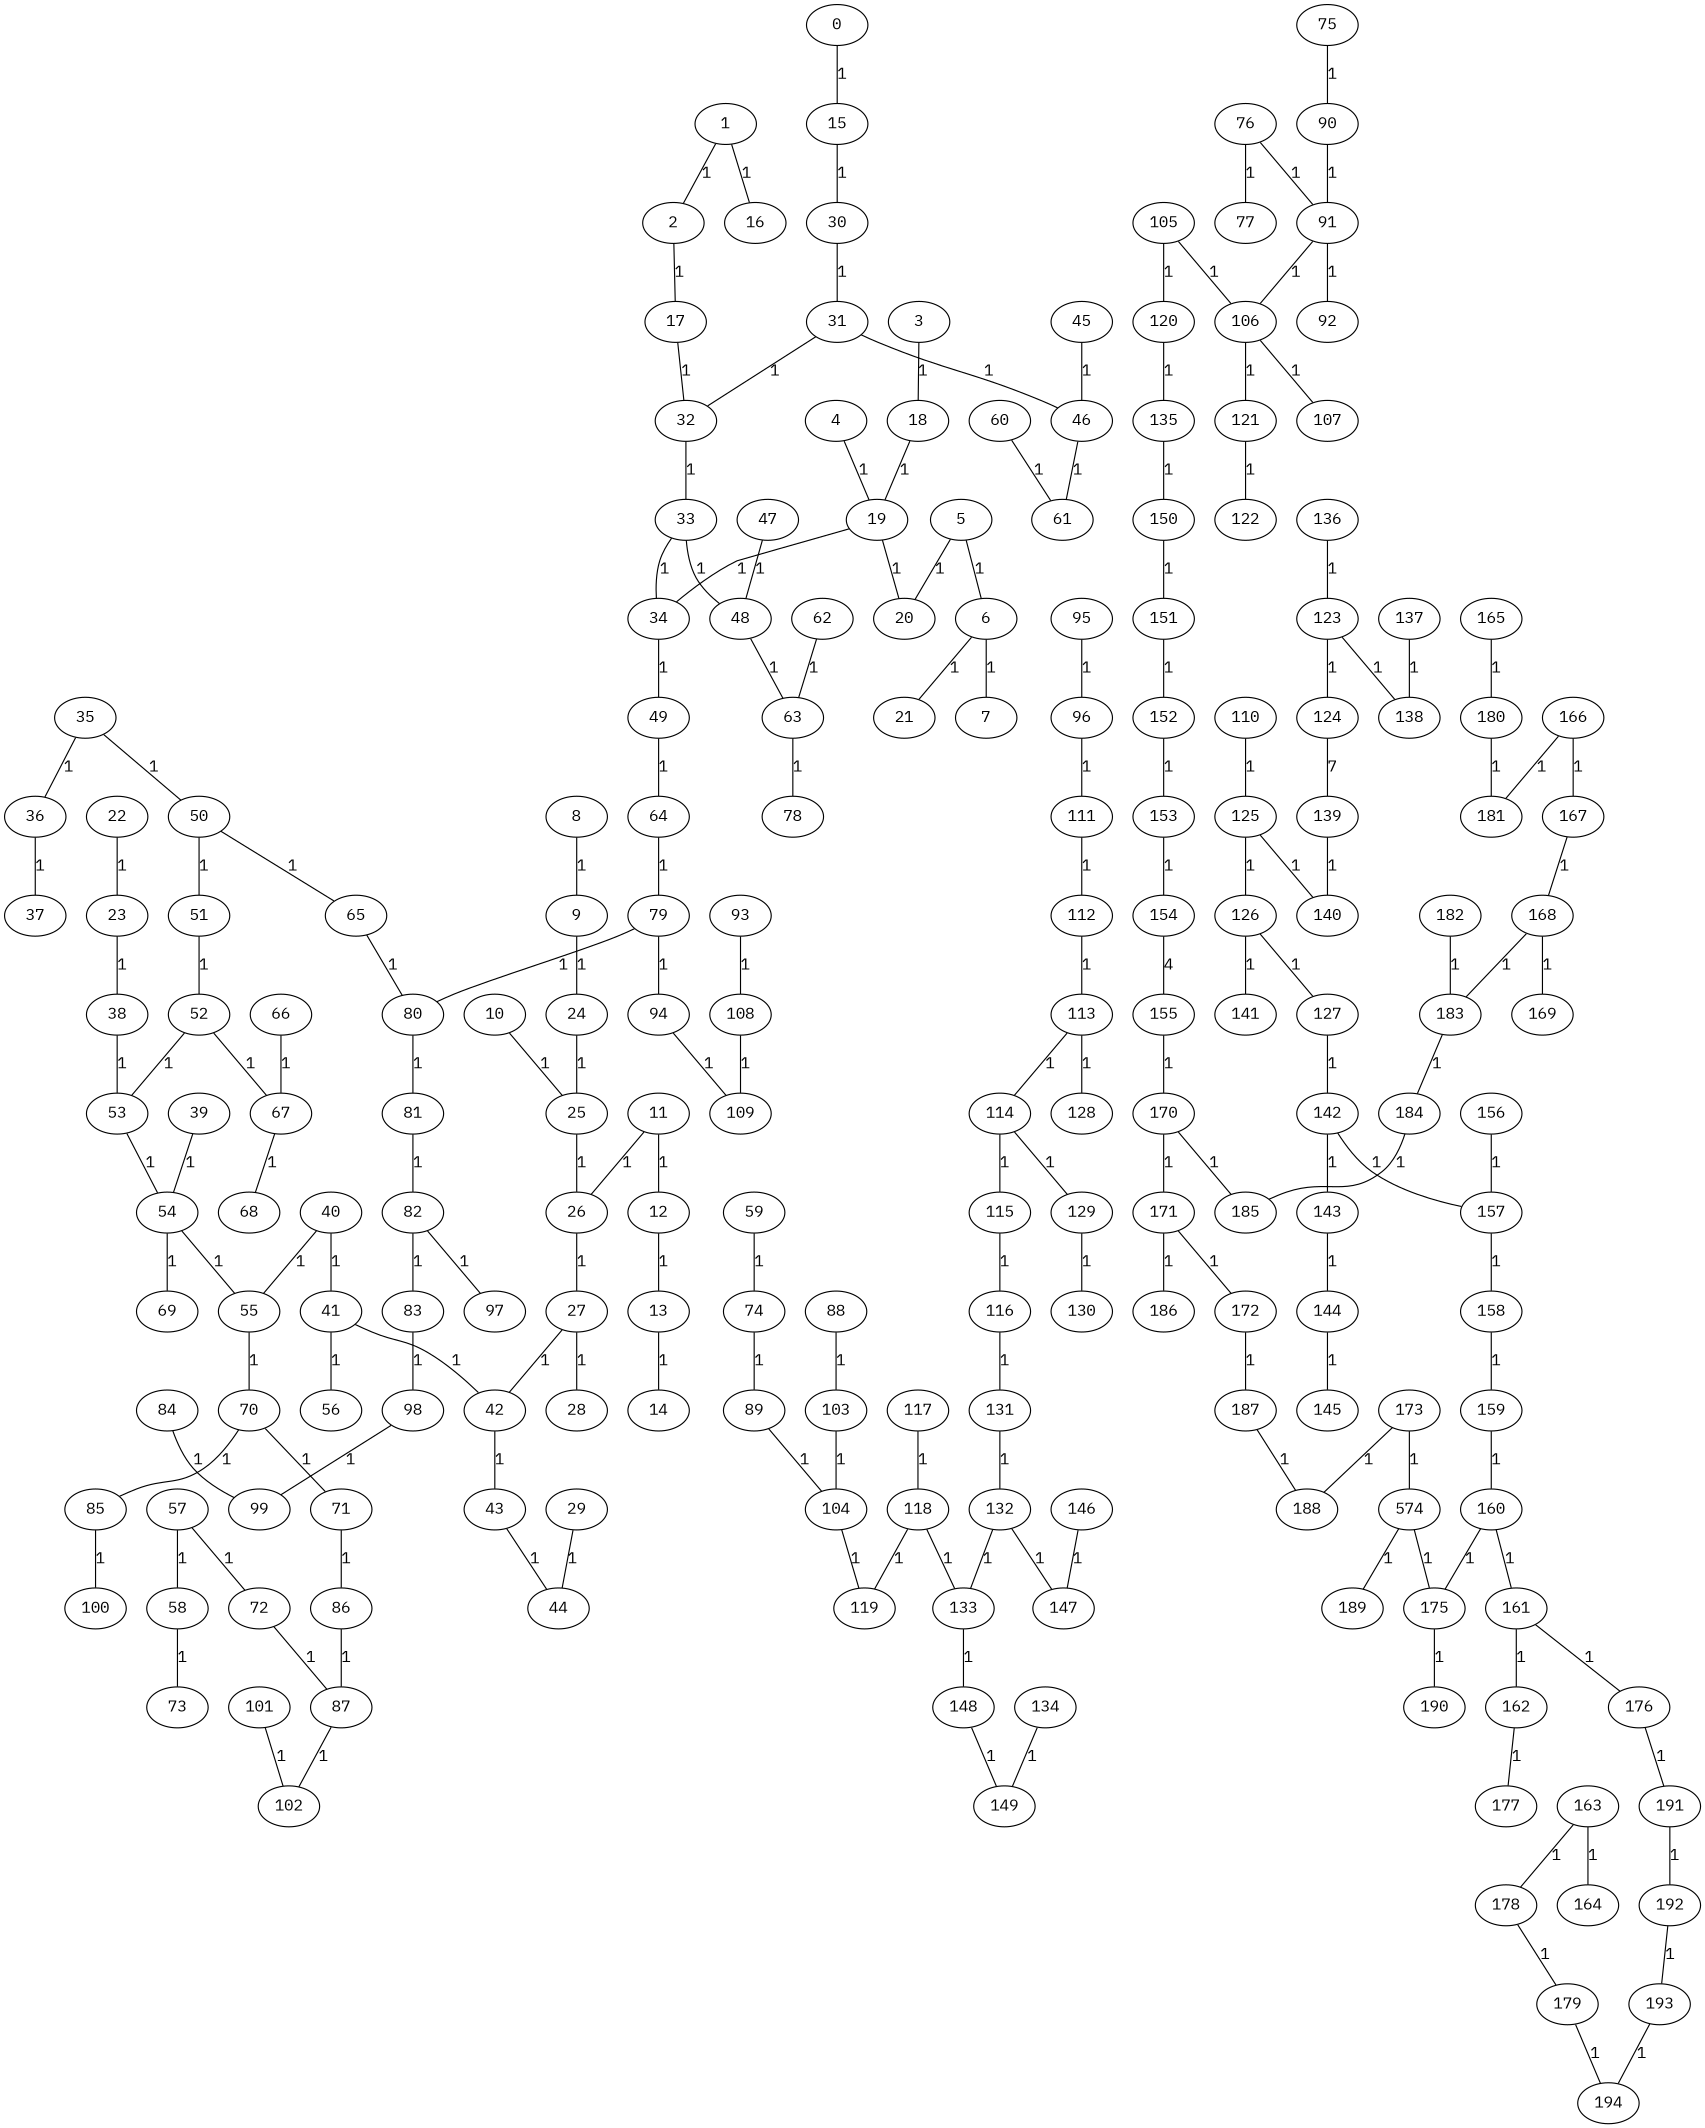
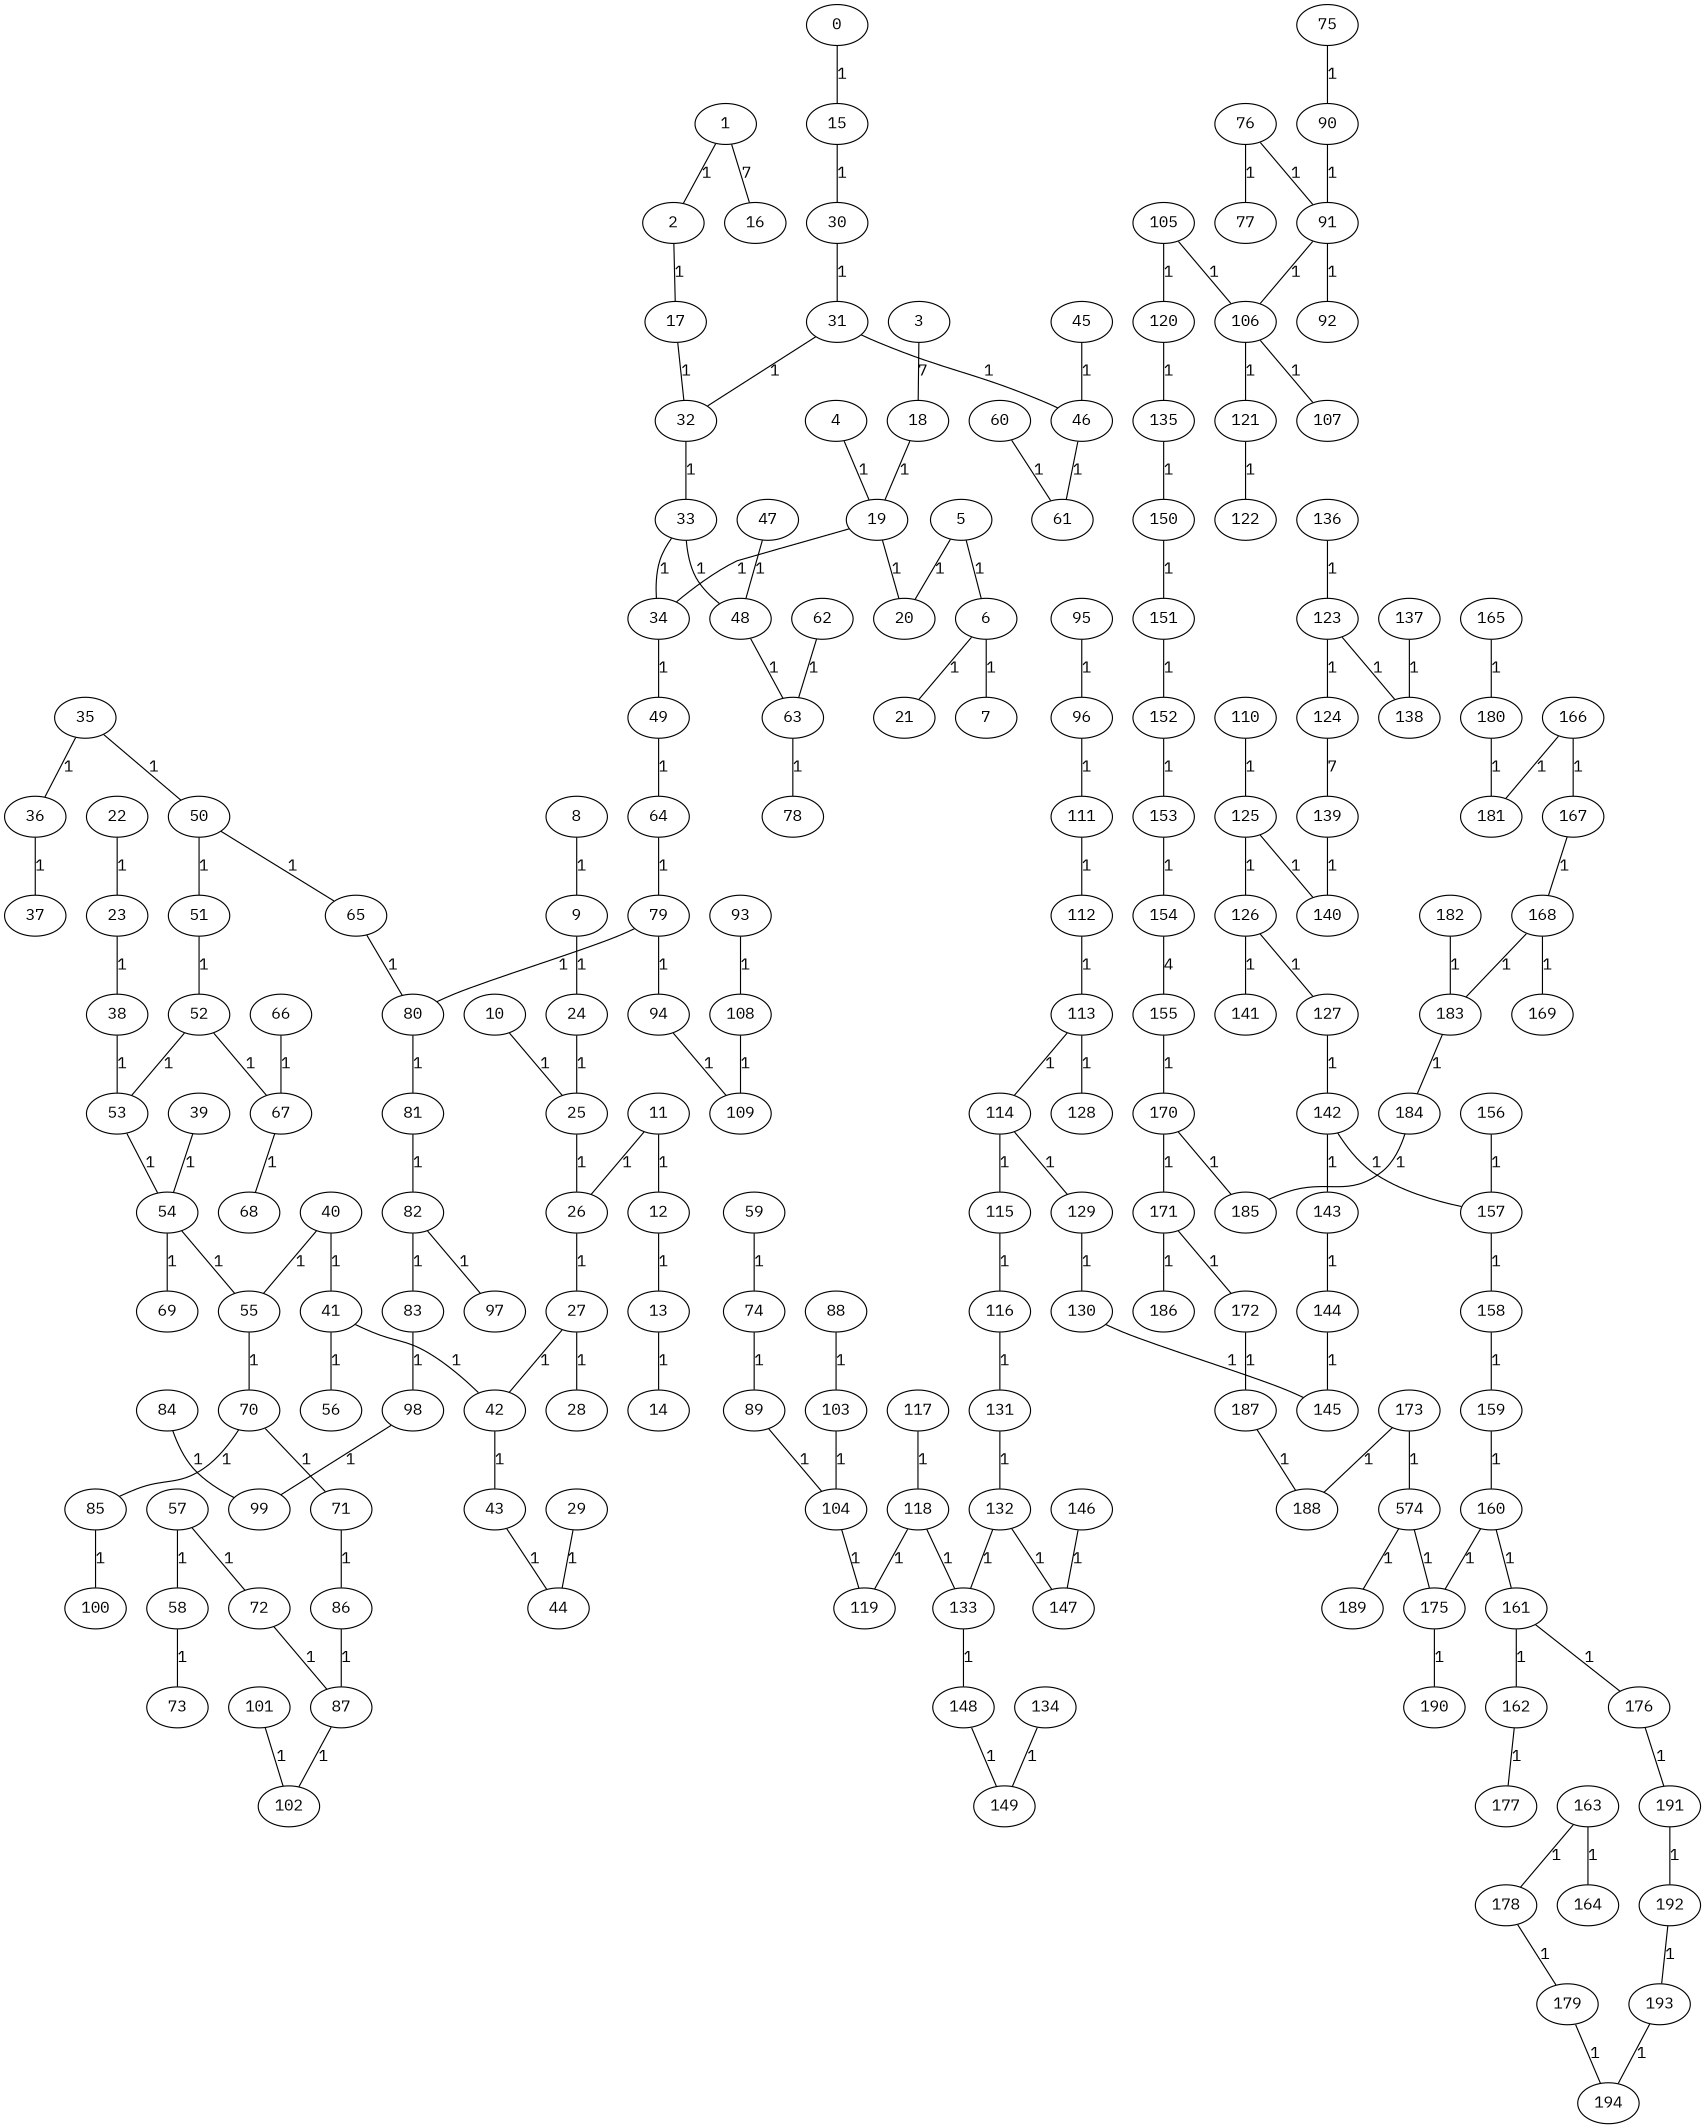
(747, 173) -> (747, 173)
(923, 371) -> (923, 371)
none -> (1205, 1361)
